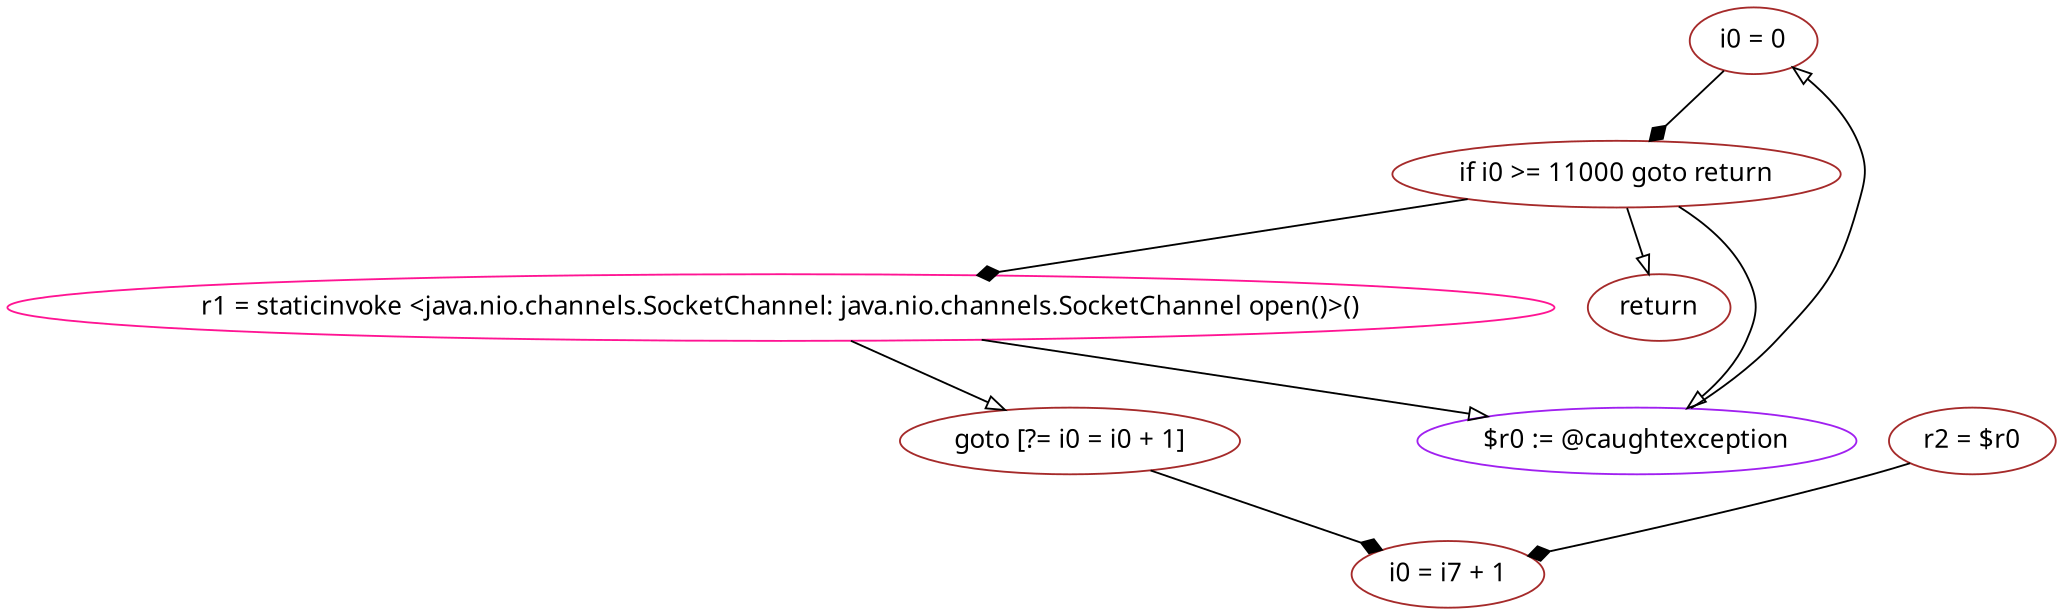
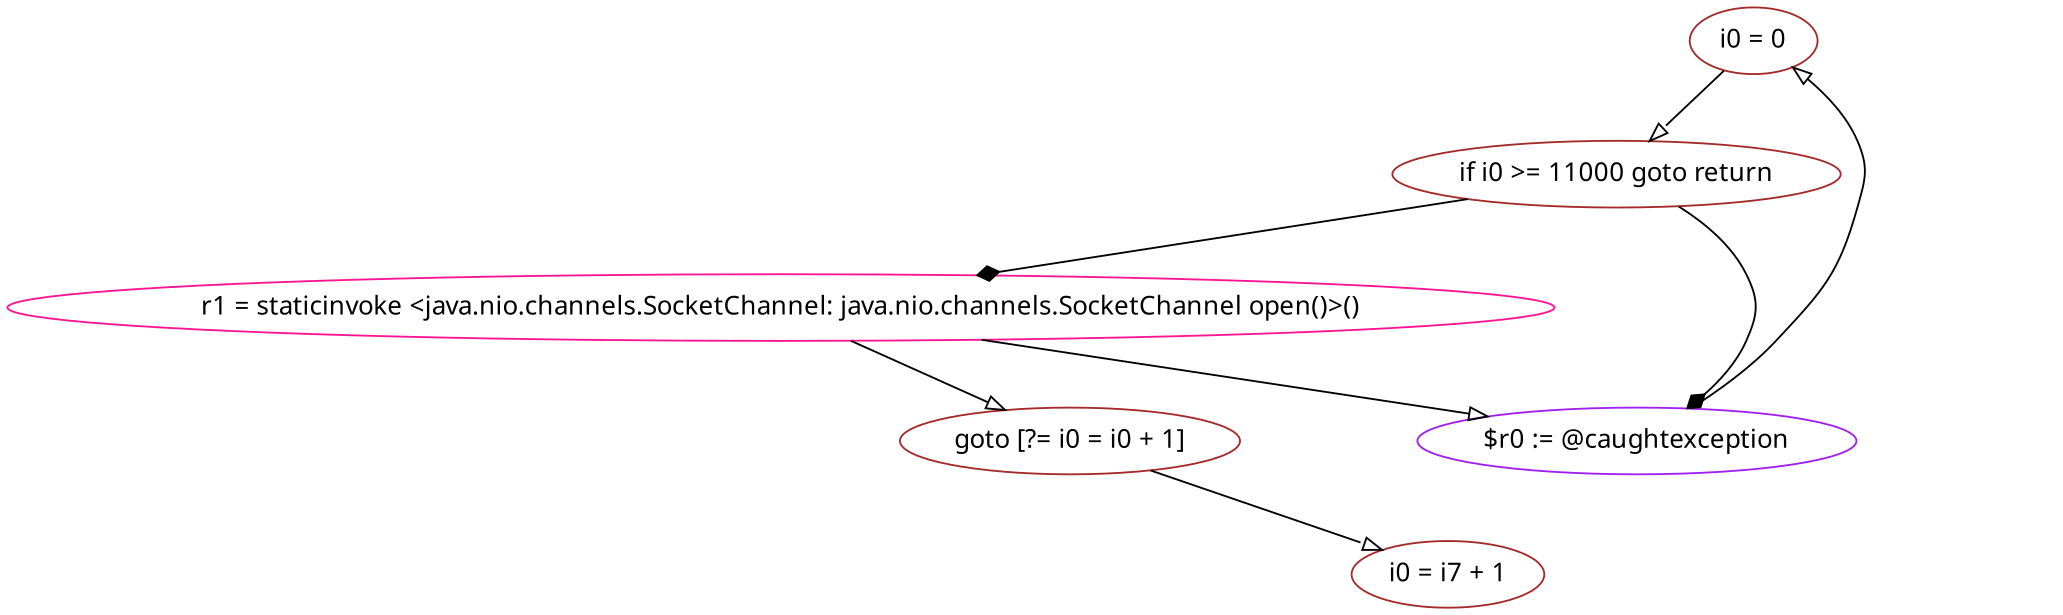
(1695, 98) -> (1695, 98)
(1754, 295) -> (1754, 295)
(1659, 308) -> none
(1972, 441) -> none
(1256, 506) -> (1256, 506)
